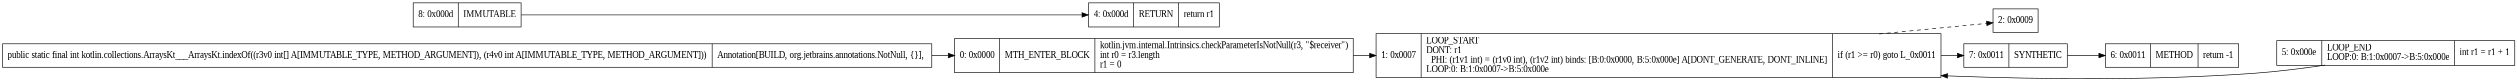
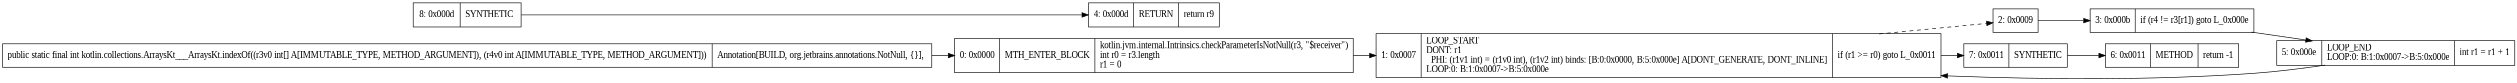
(490, 15) -> (489, 15)
(1199, 15) -> (1199, 15)
none -> (2172, 21)
